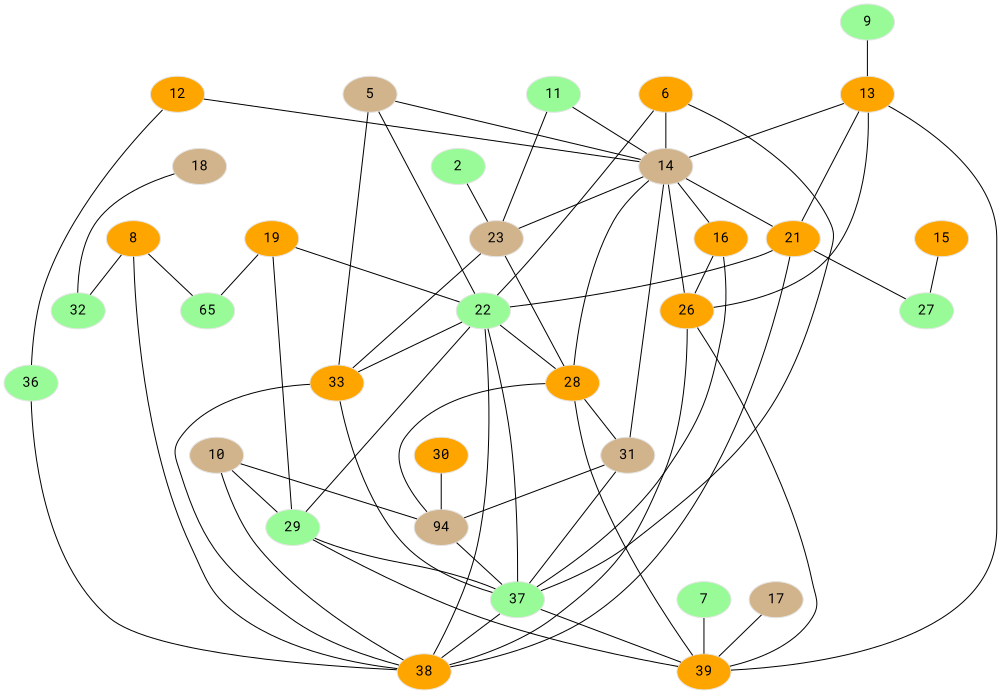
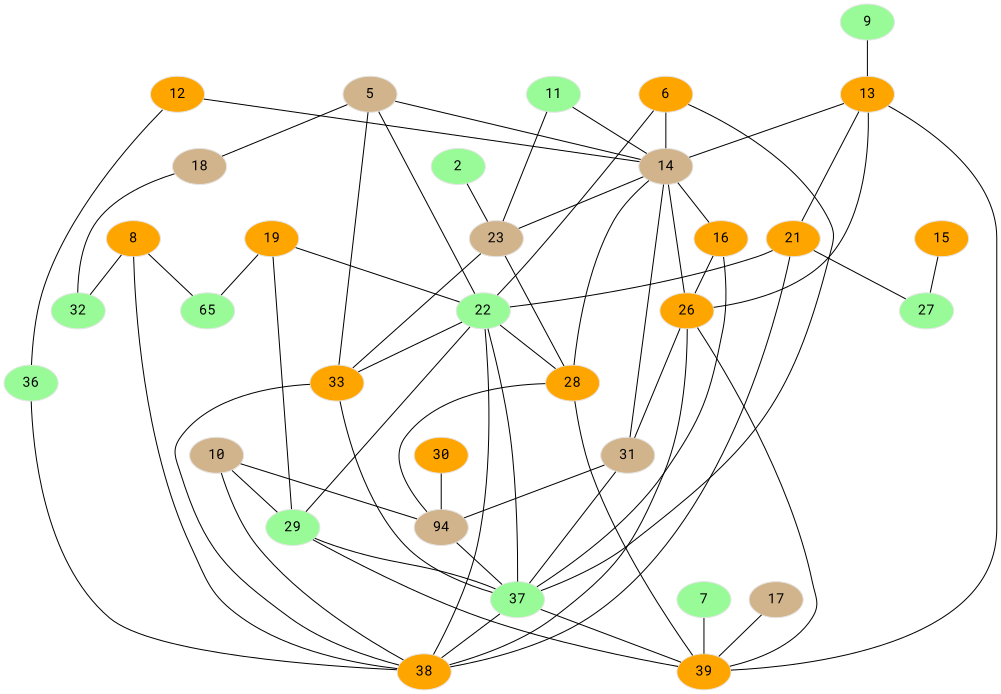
none -> (285, 130)
(729, 202) -> none
(600, 419) -> (657, 383)
